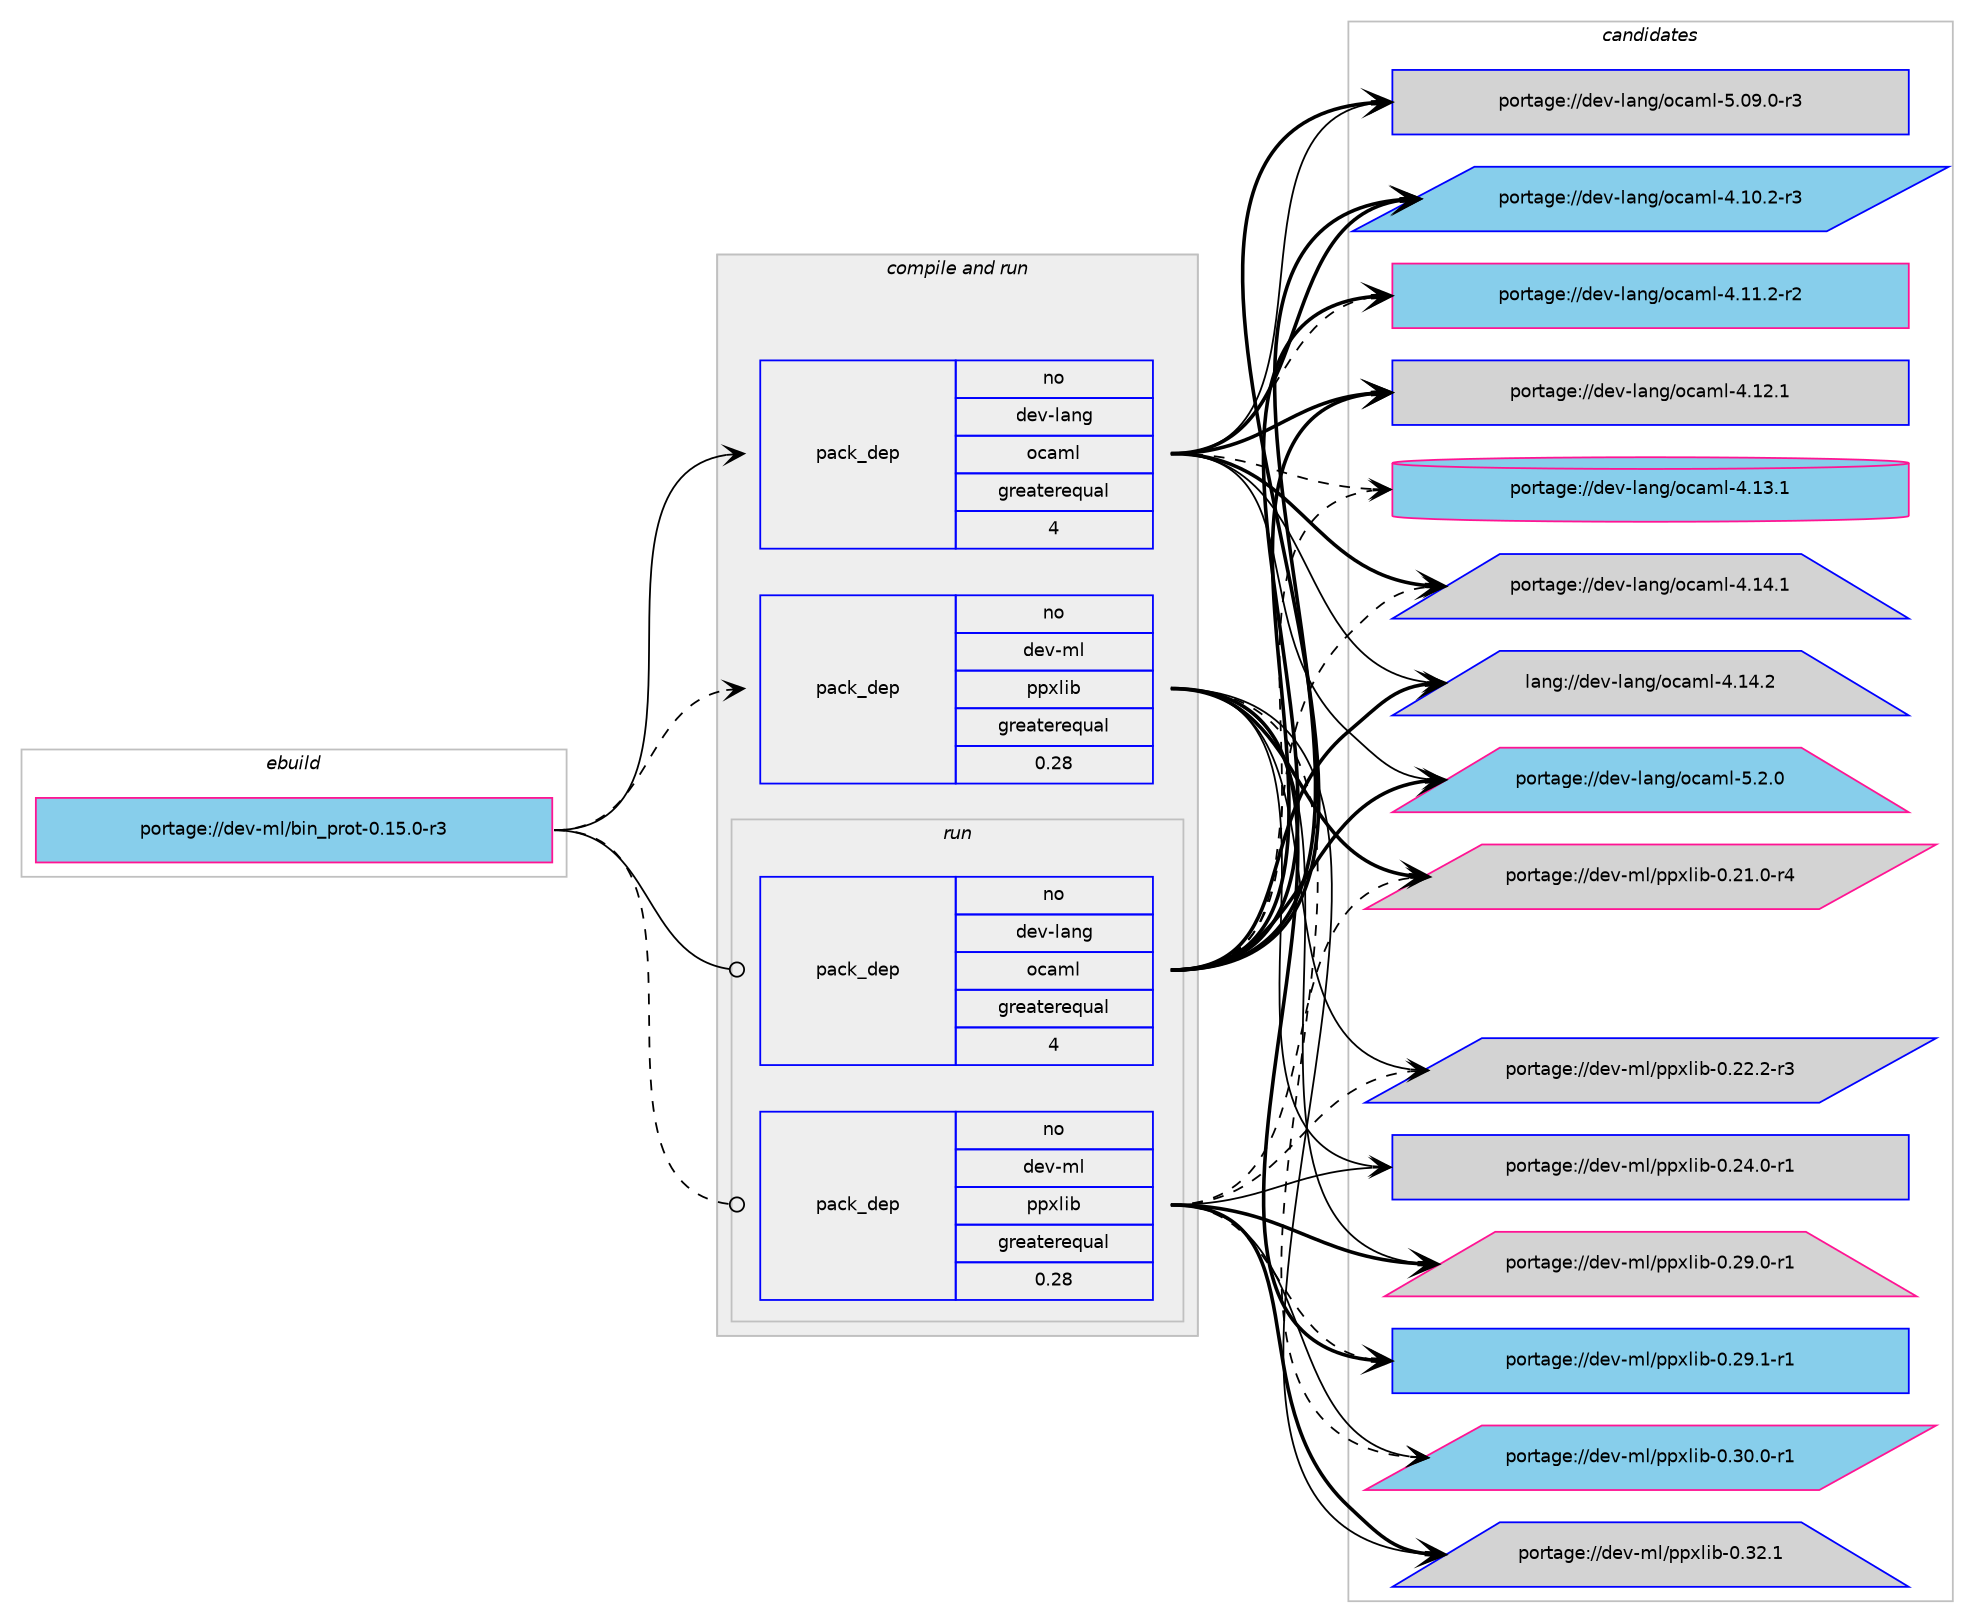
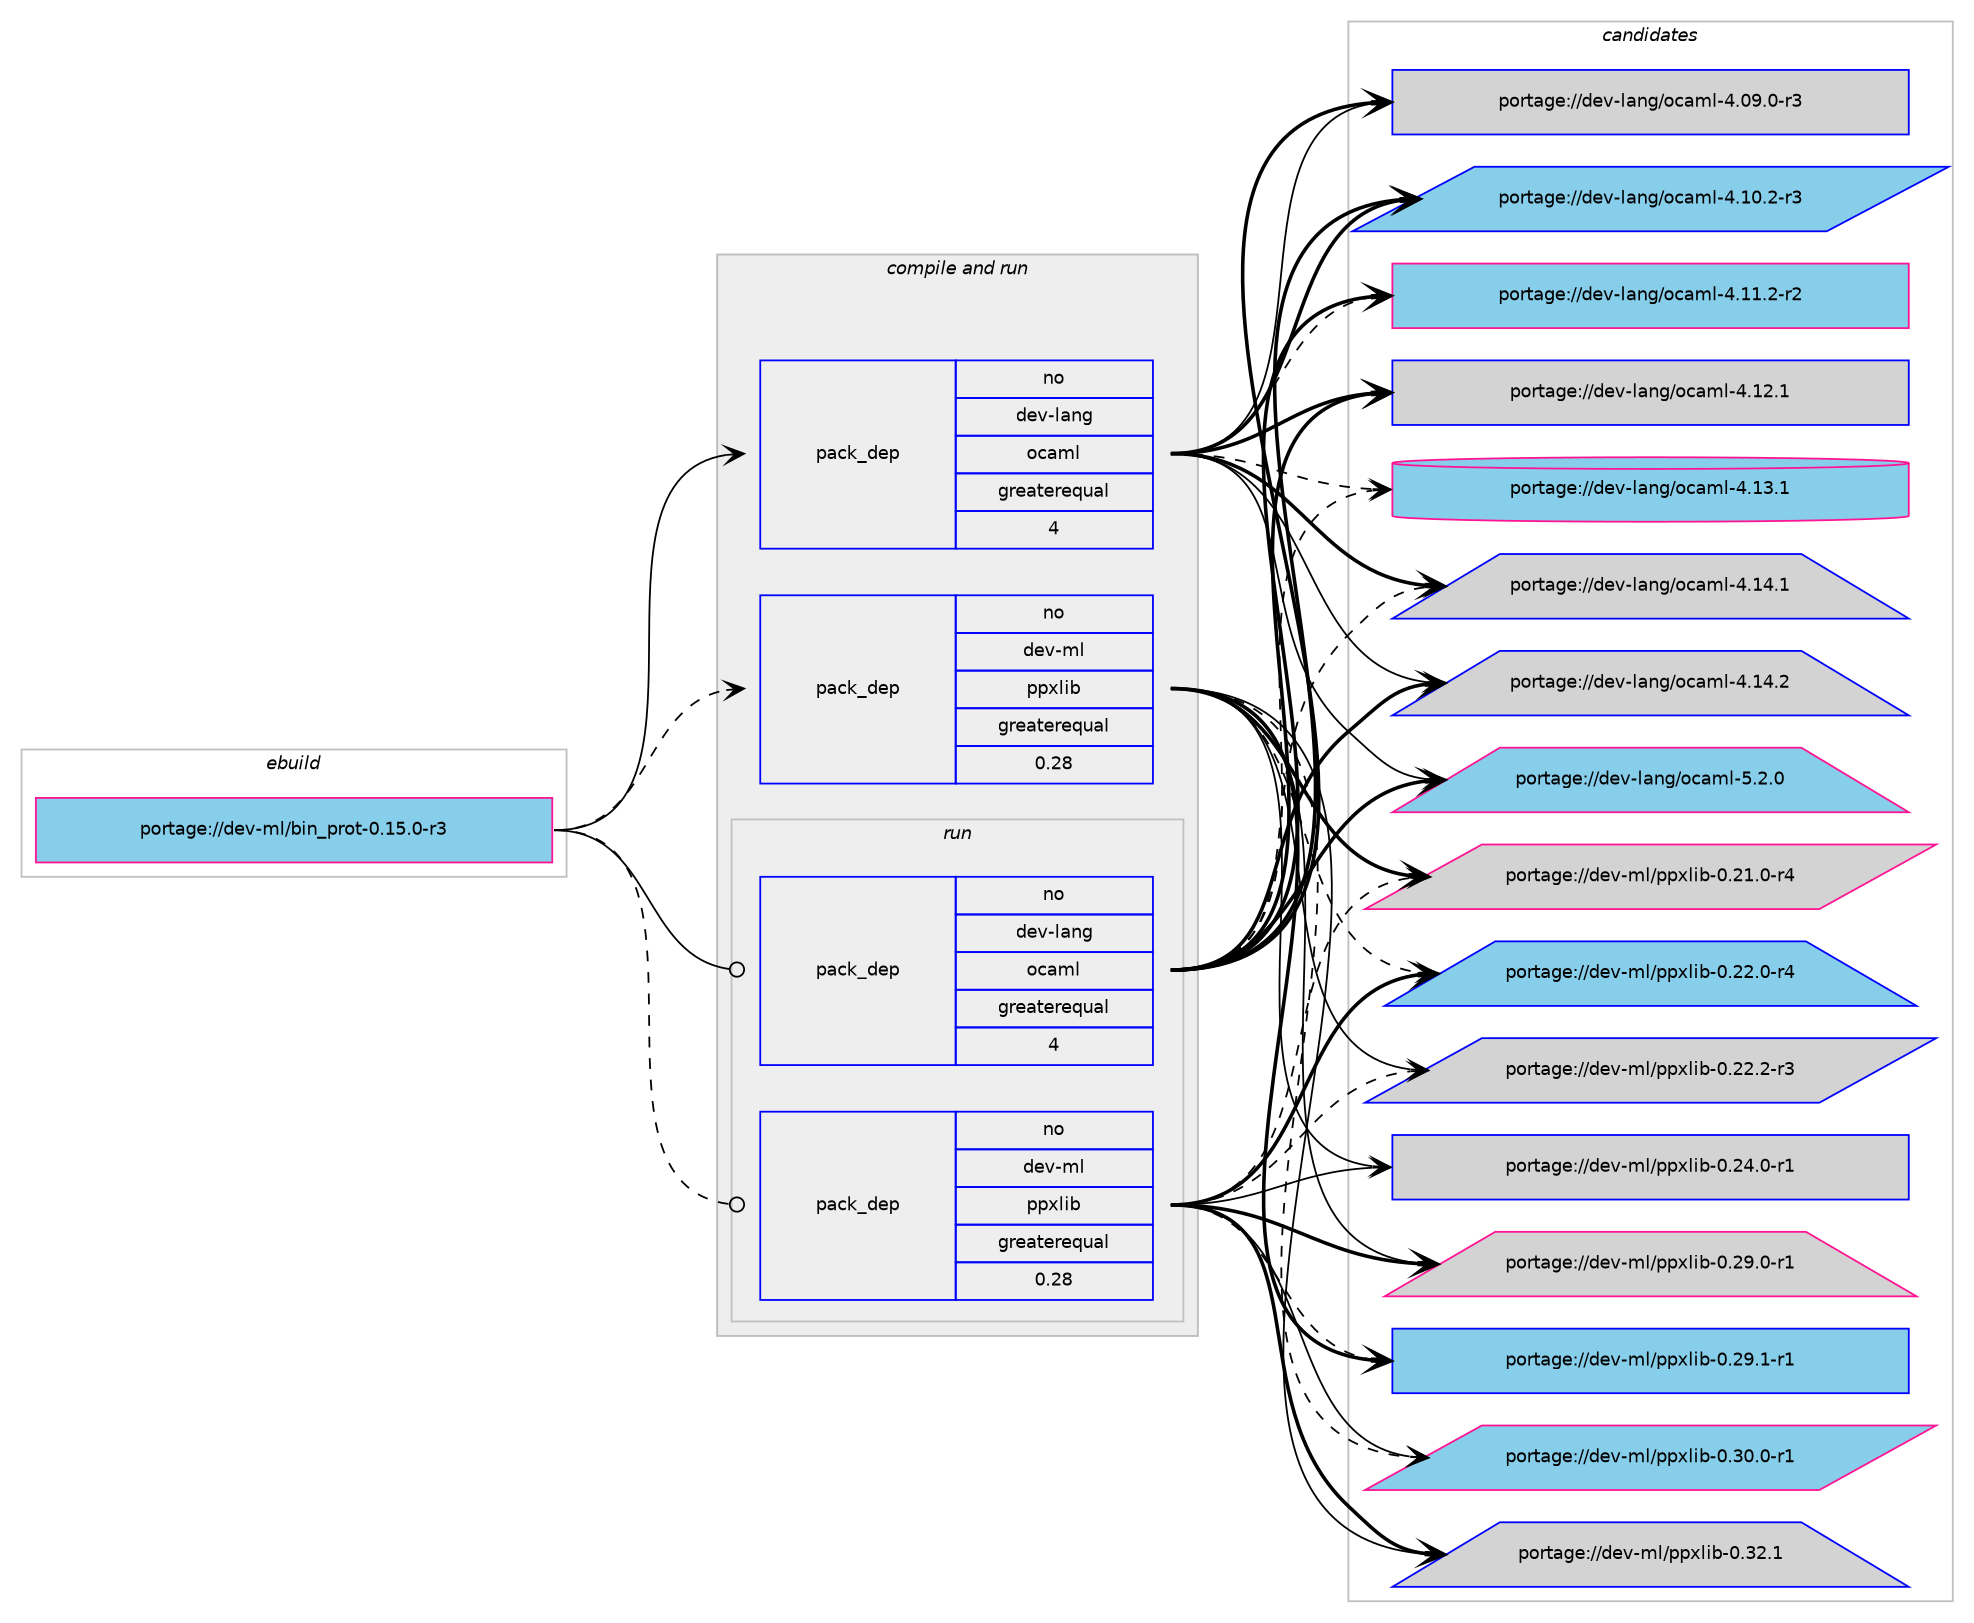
(1651, 102) -> (1651, 102)
(1651, 683) -> (1651, 683)
none -> (1651, 974)
